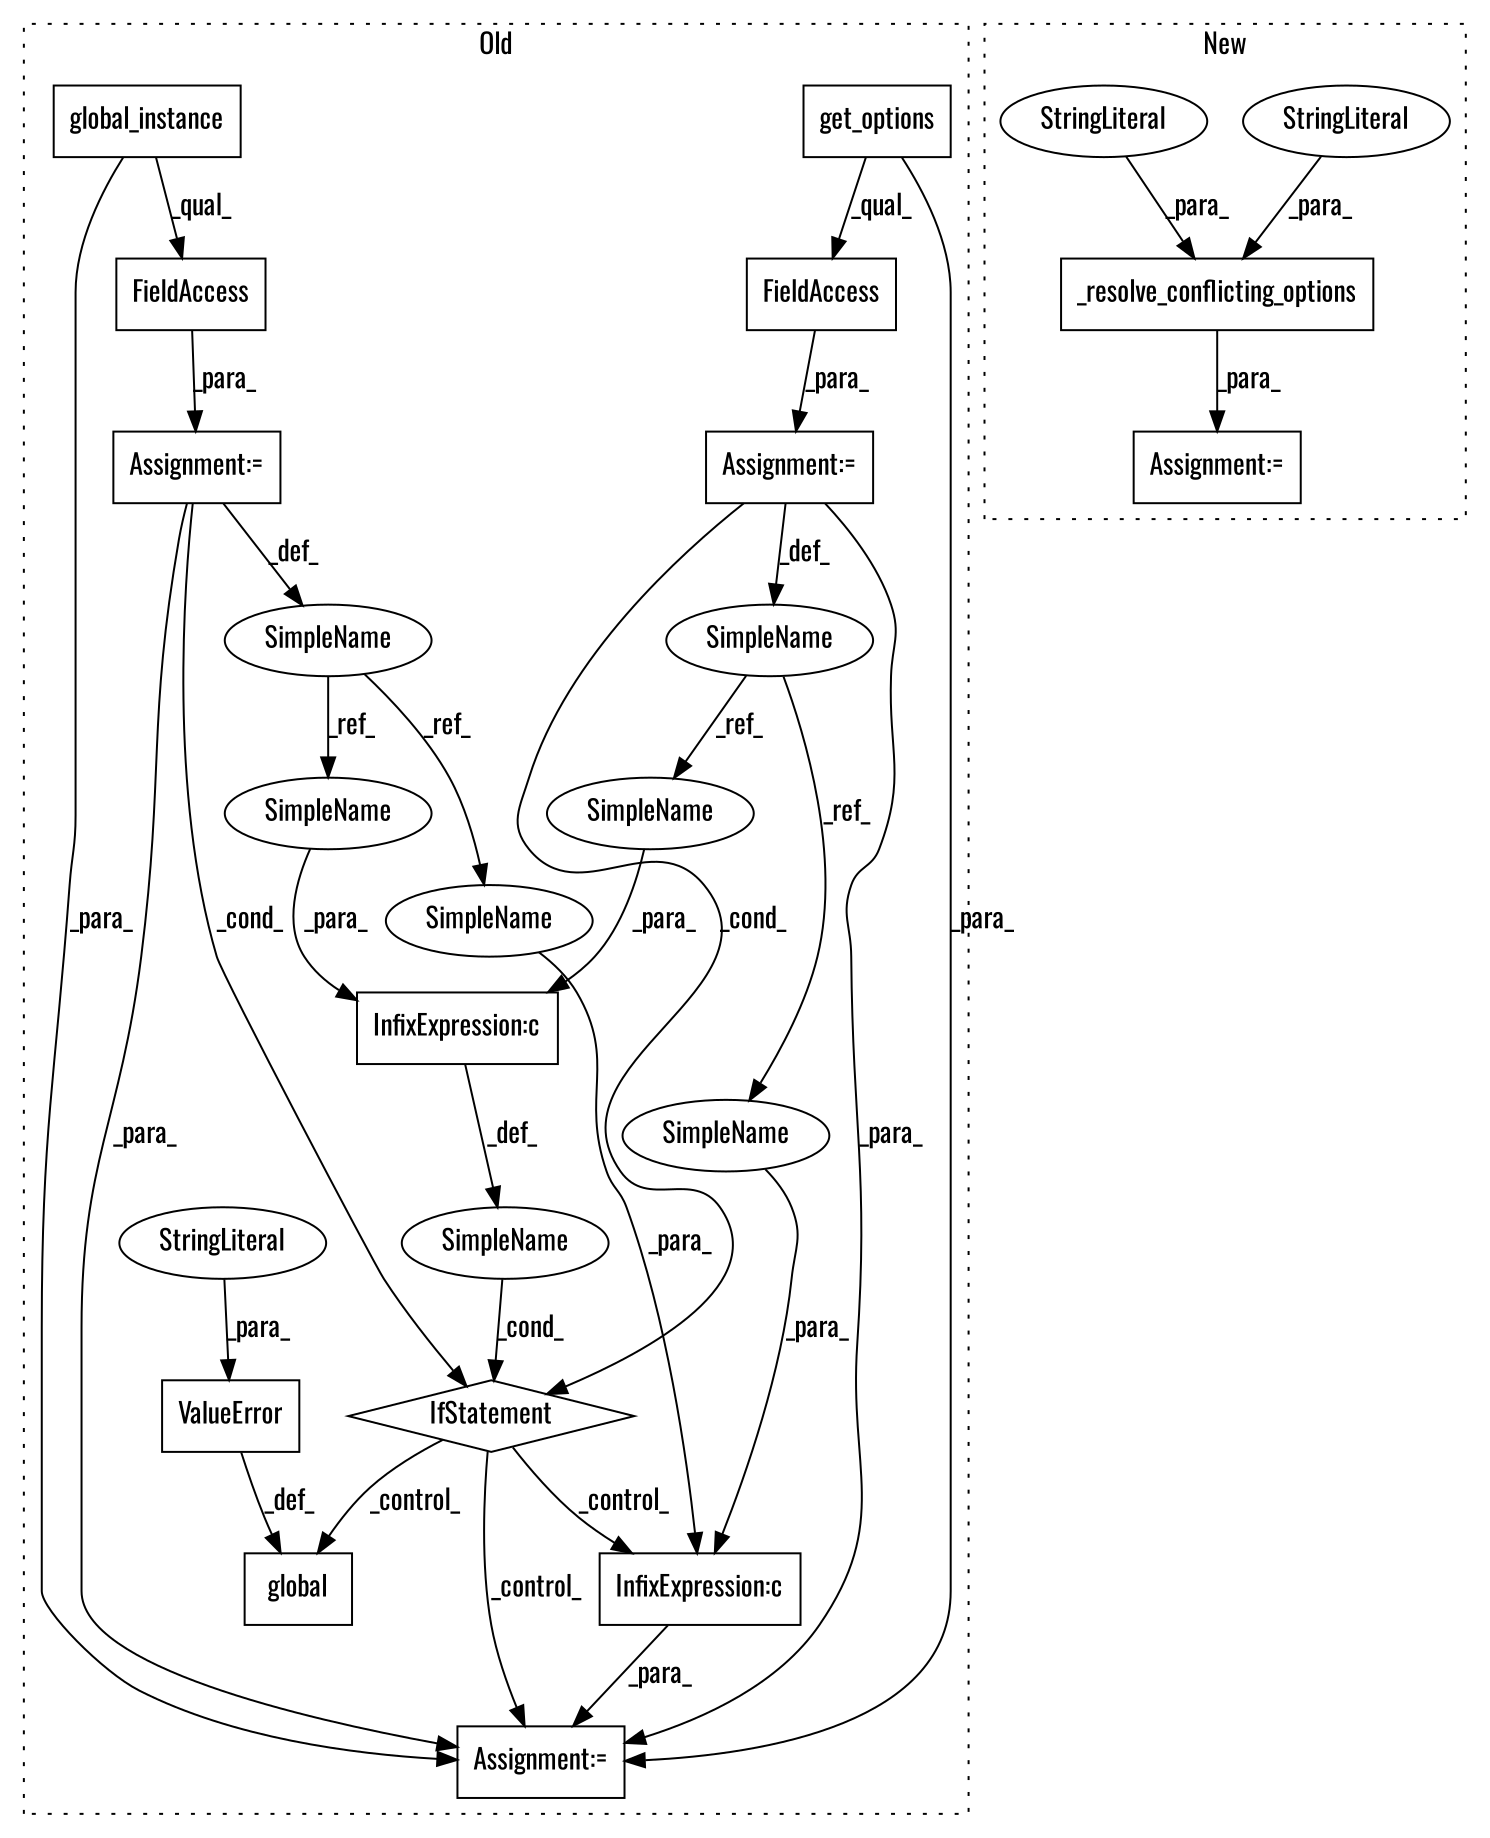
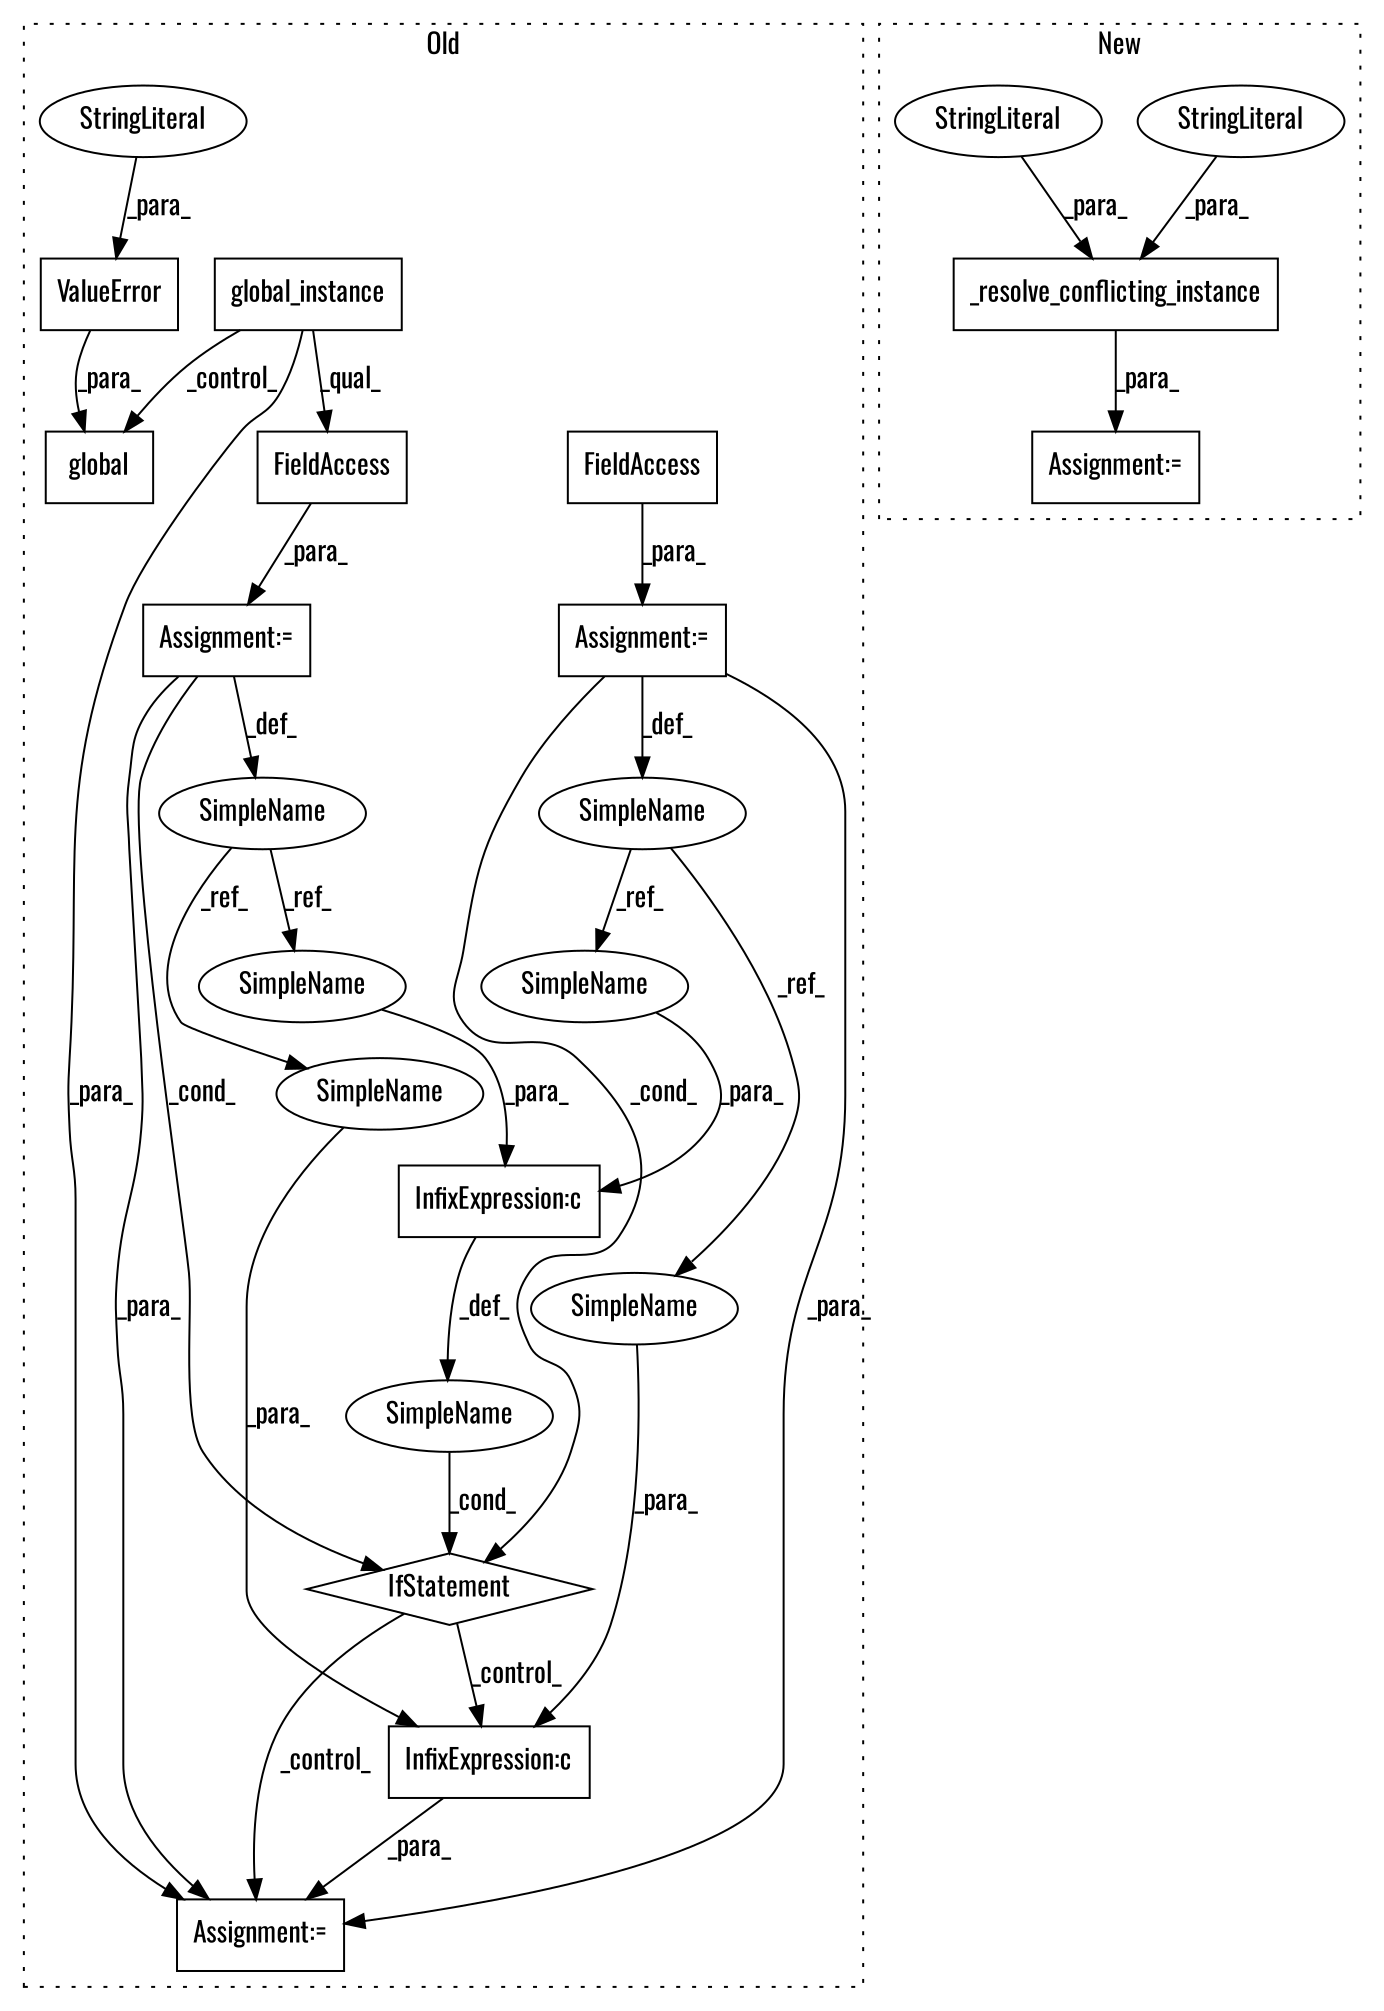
(877, 121) -> none
(1217, 294) -> (1116, 294)
(379, 1480) -> (185, 368)
(289, 1503) -> (109, 381)
